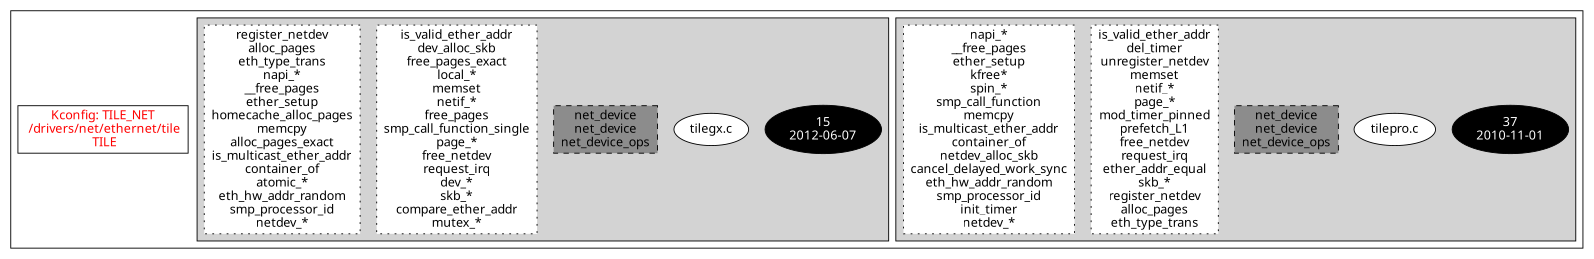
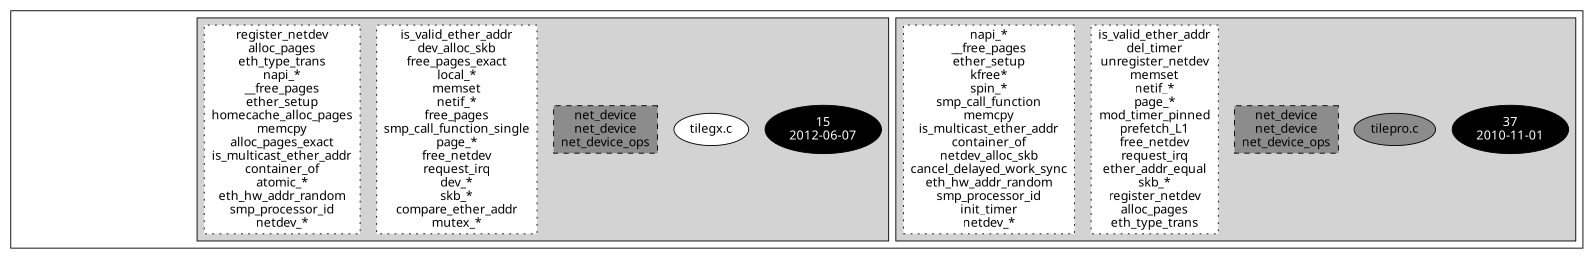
(103, 129) -> none
(1395, 129) -> (1395, 129)
